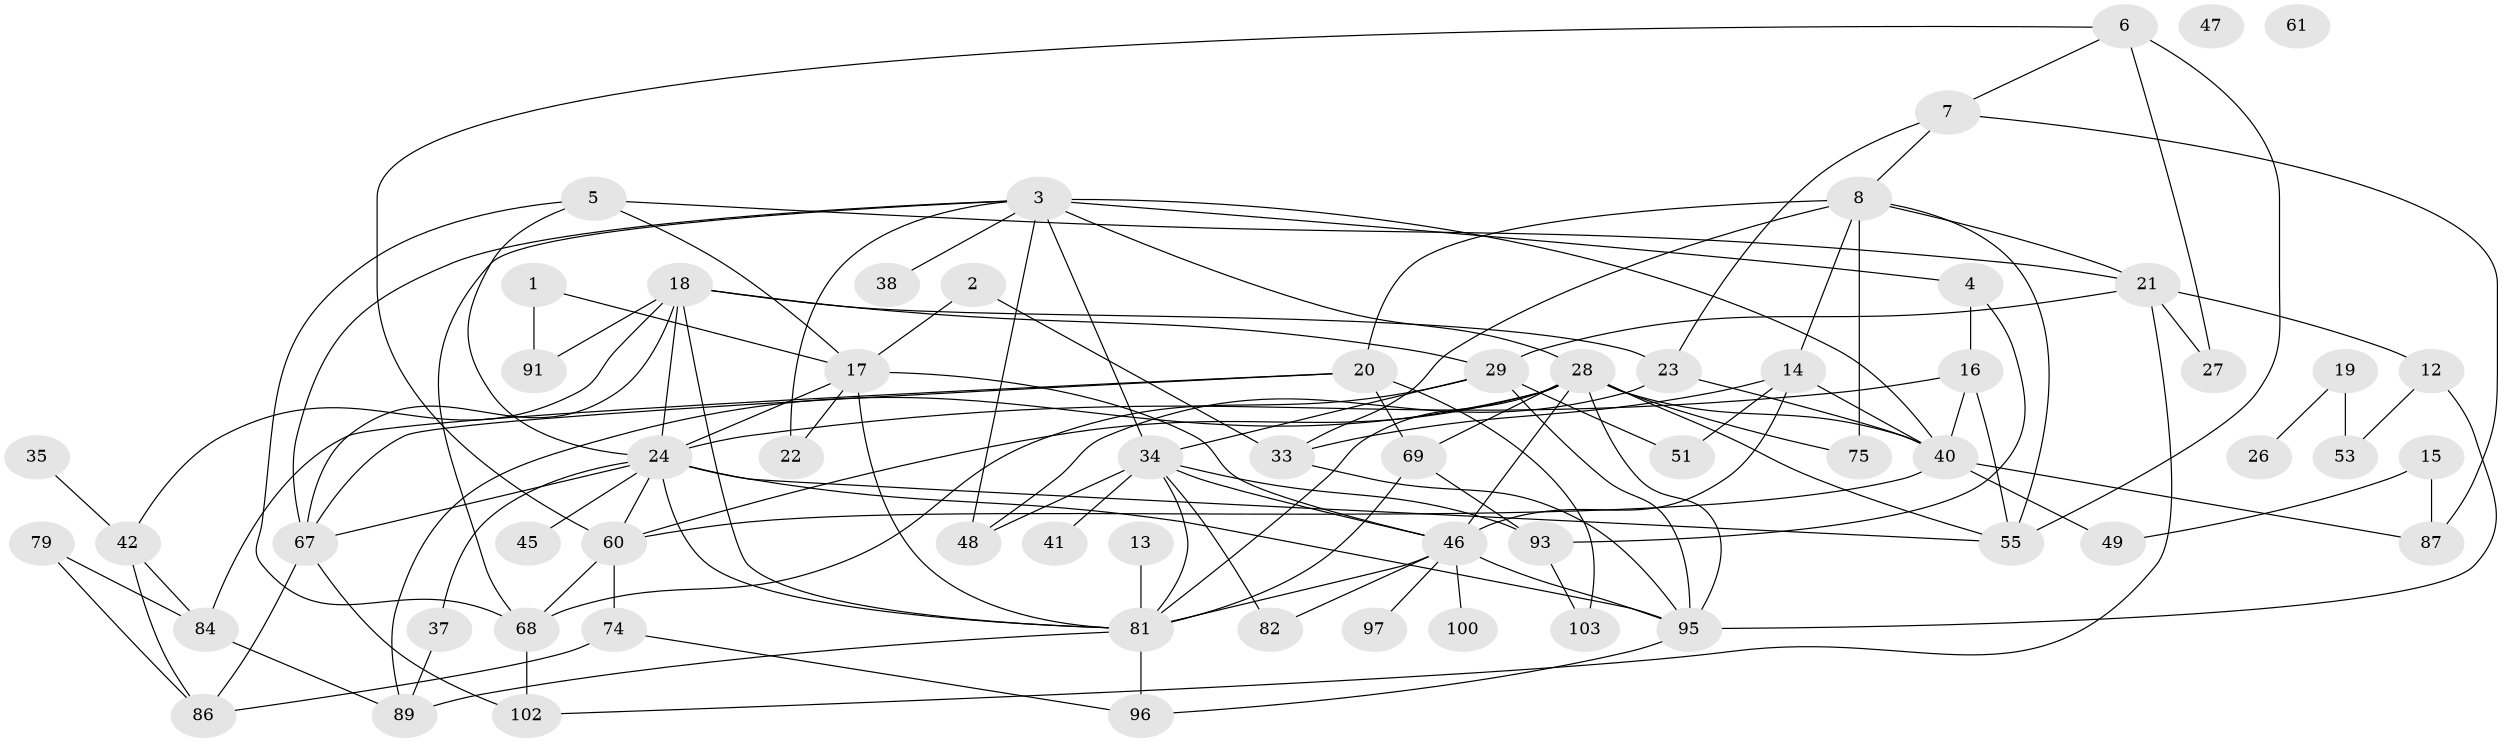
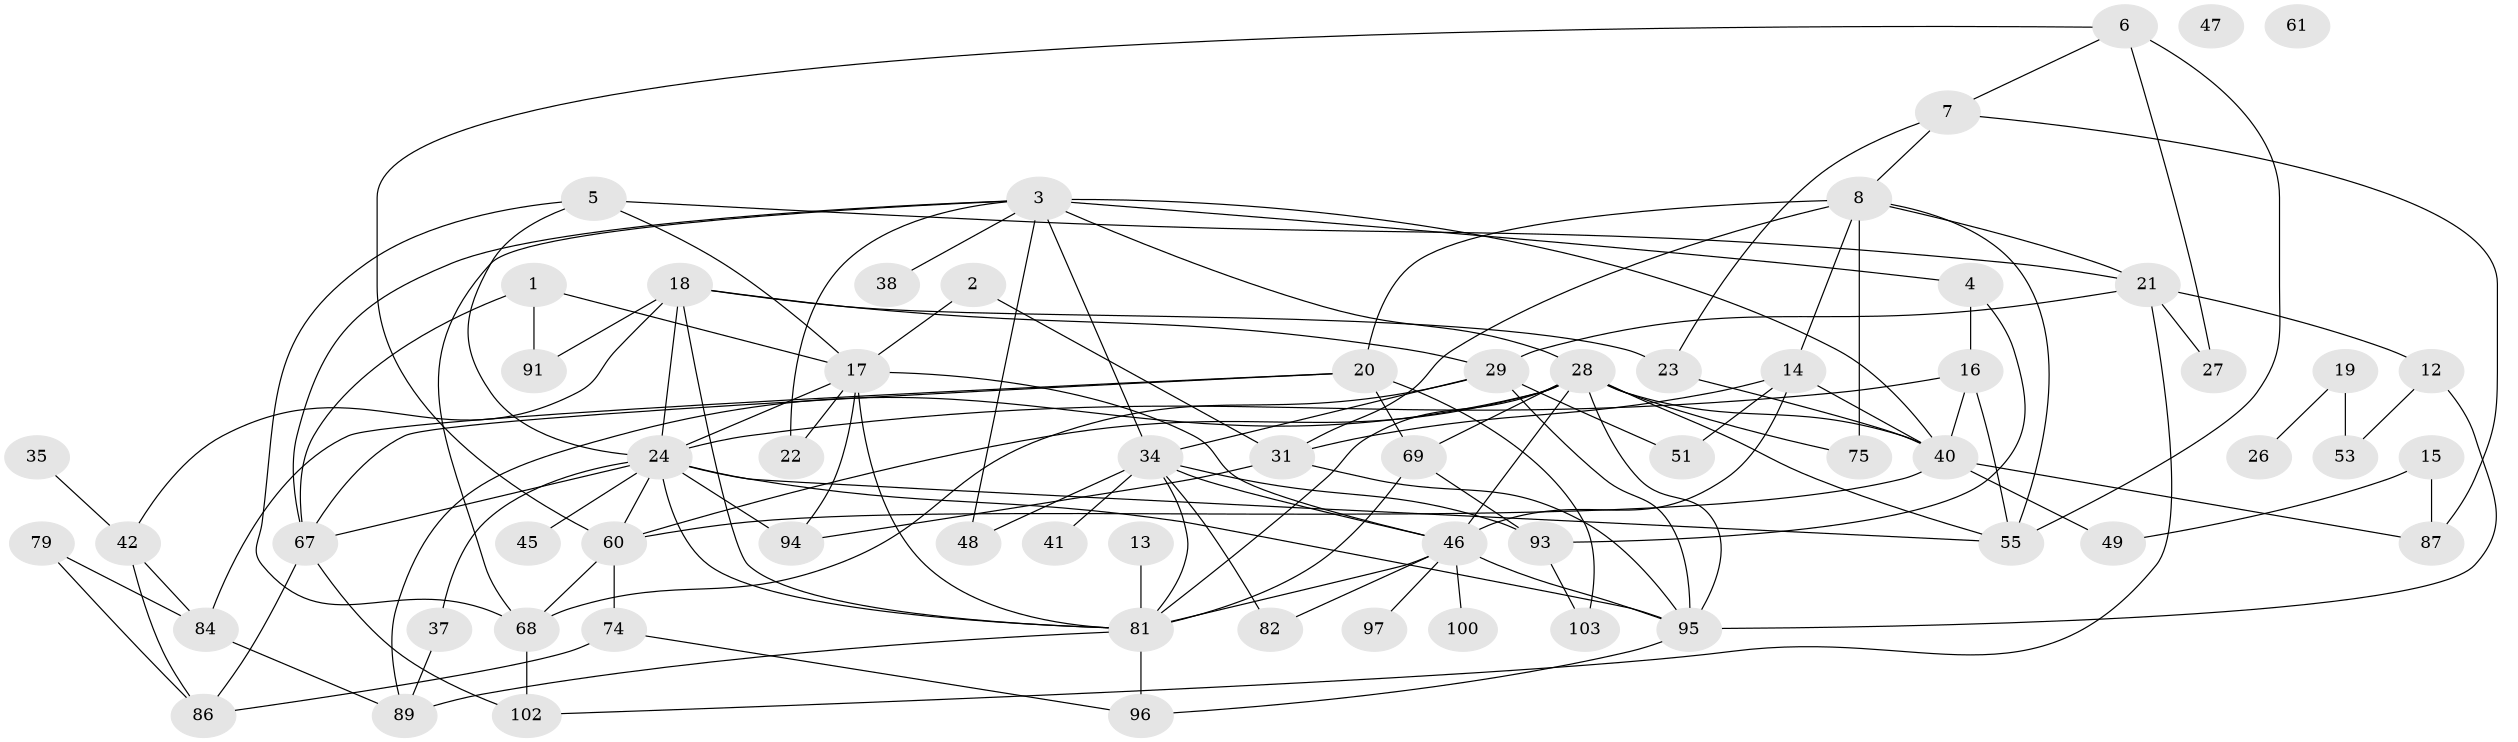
(1300, 399) -> none
(474, 410) -> (364, 378)
(1282, 457) -> (1282, 457)
none -> (791, 544)
